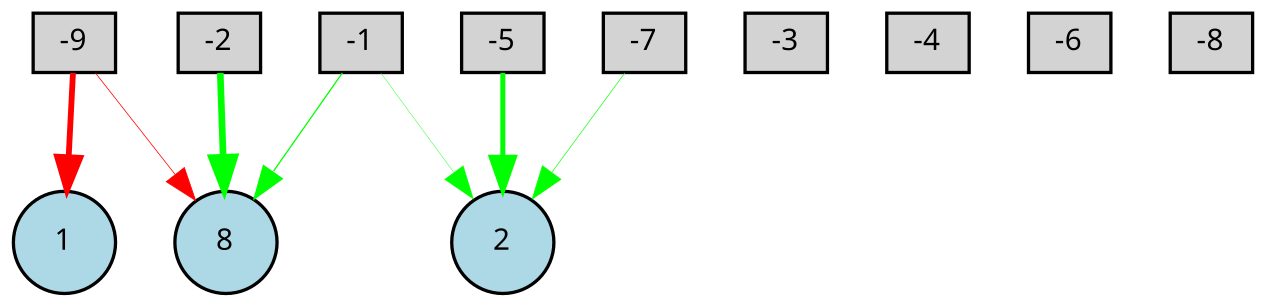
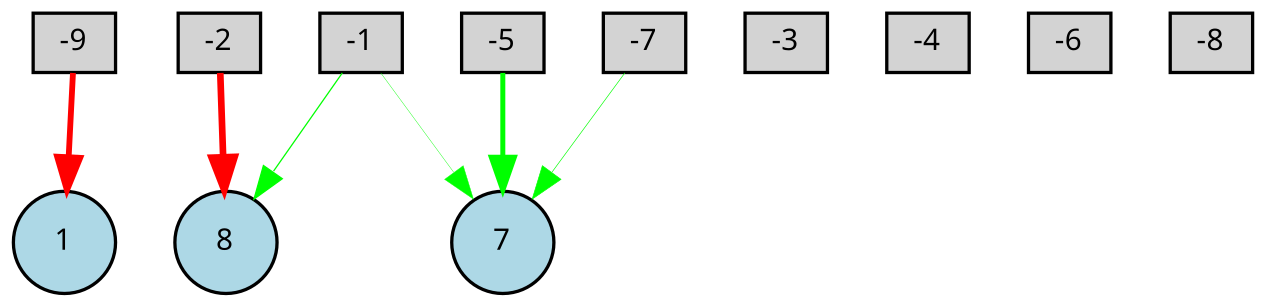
(222, 115) -> (222, 115)
(135, 124) -> none
(503, 242) -> (503, 242)
